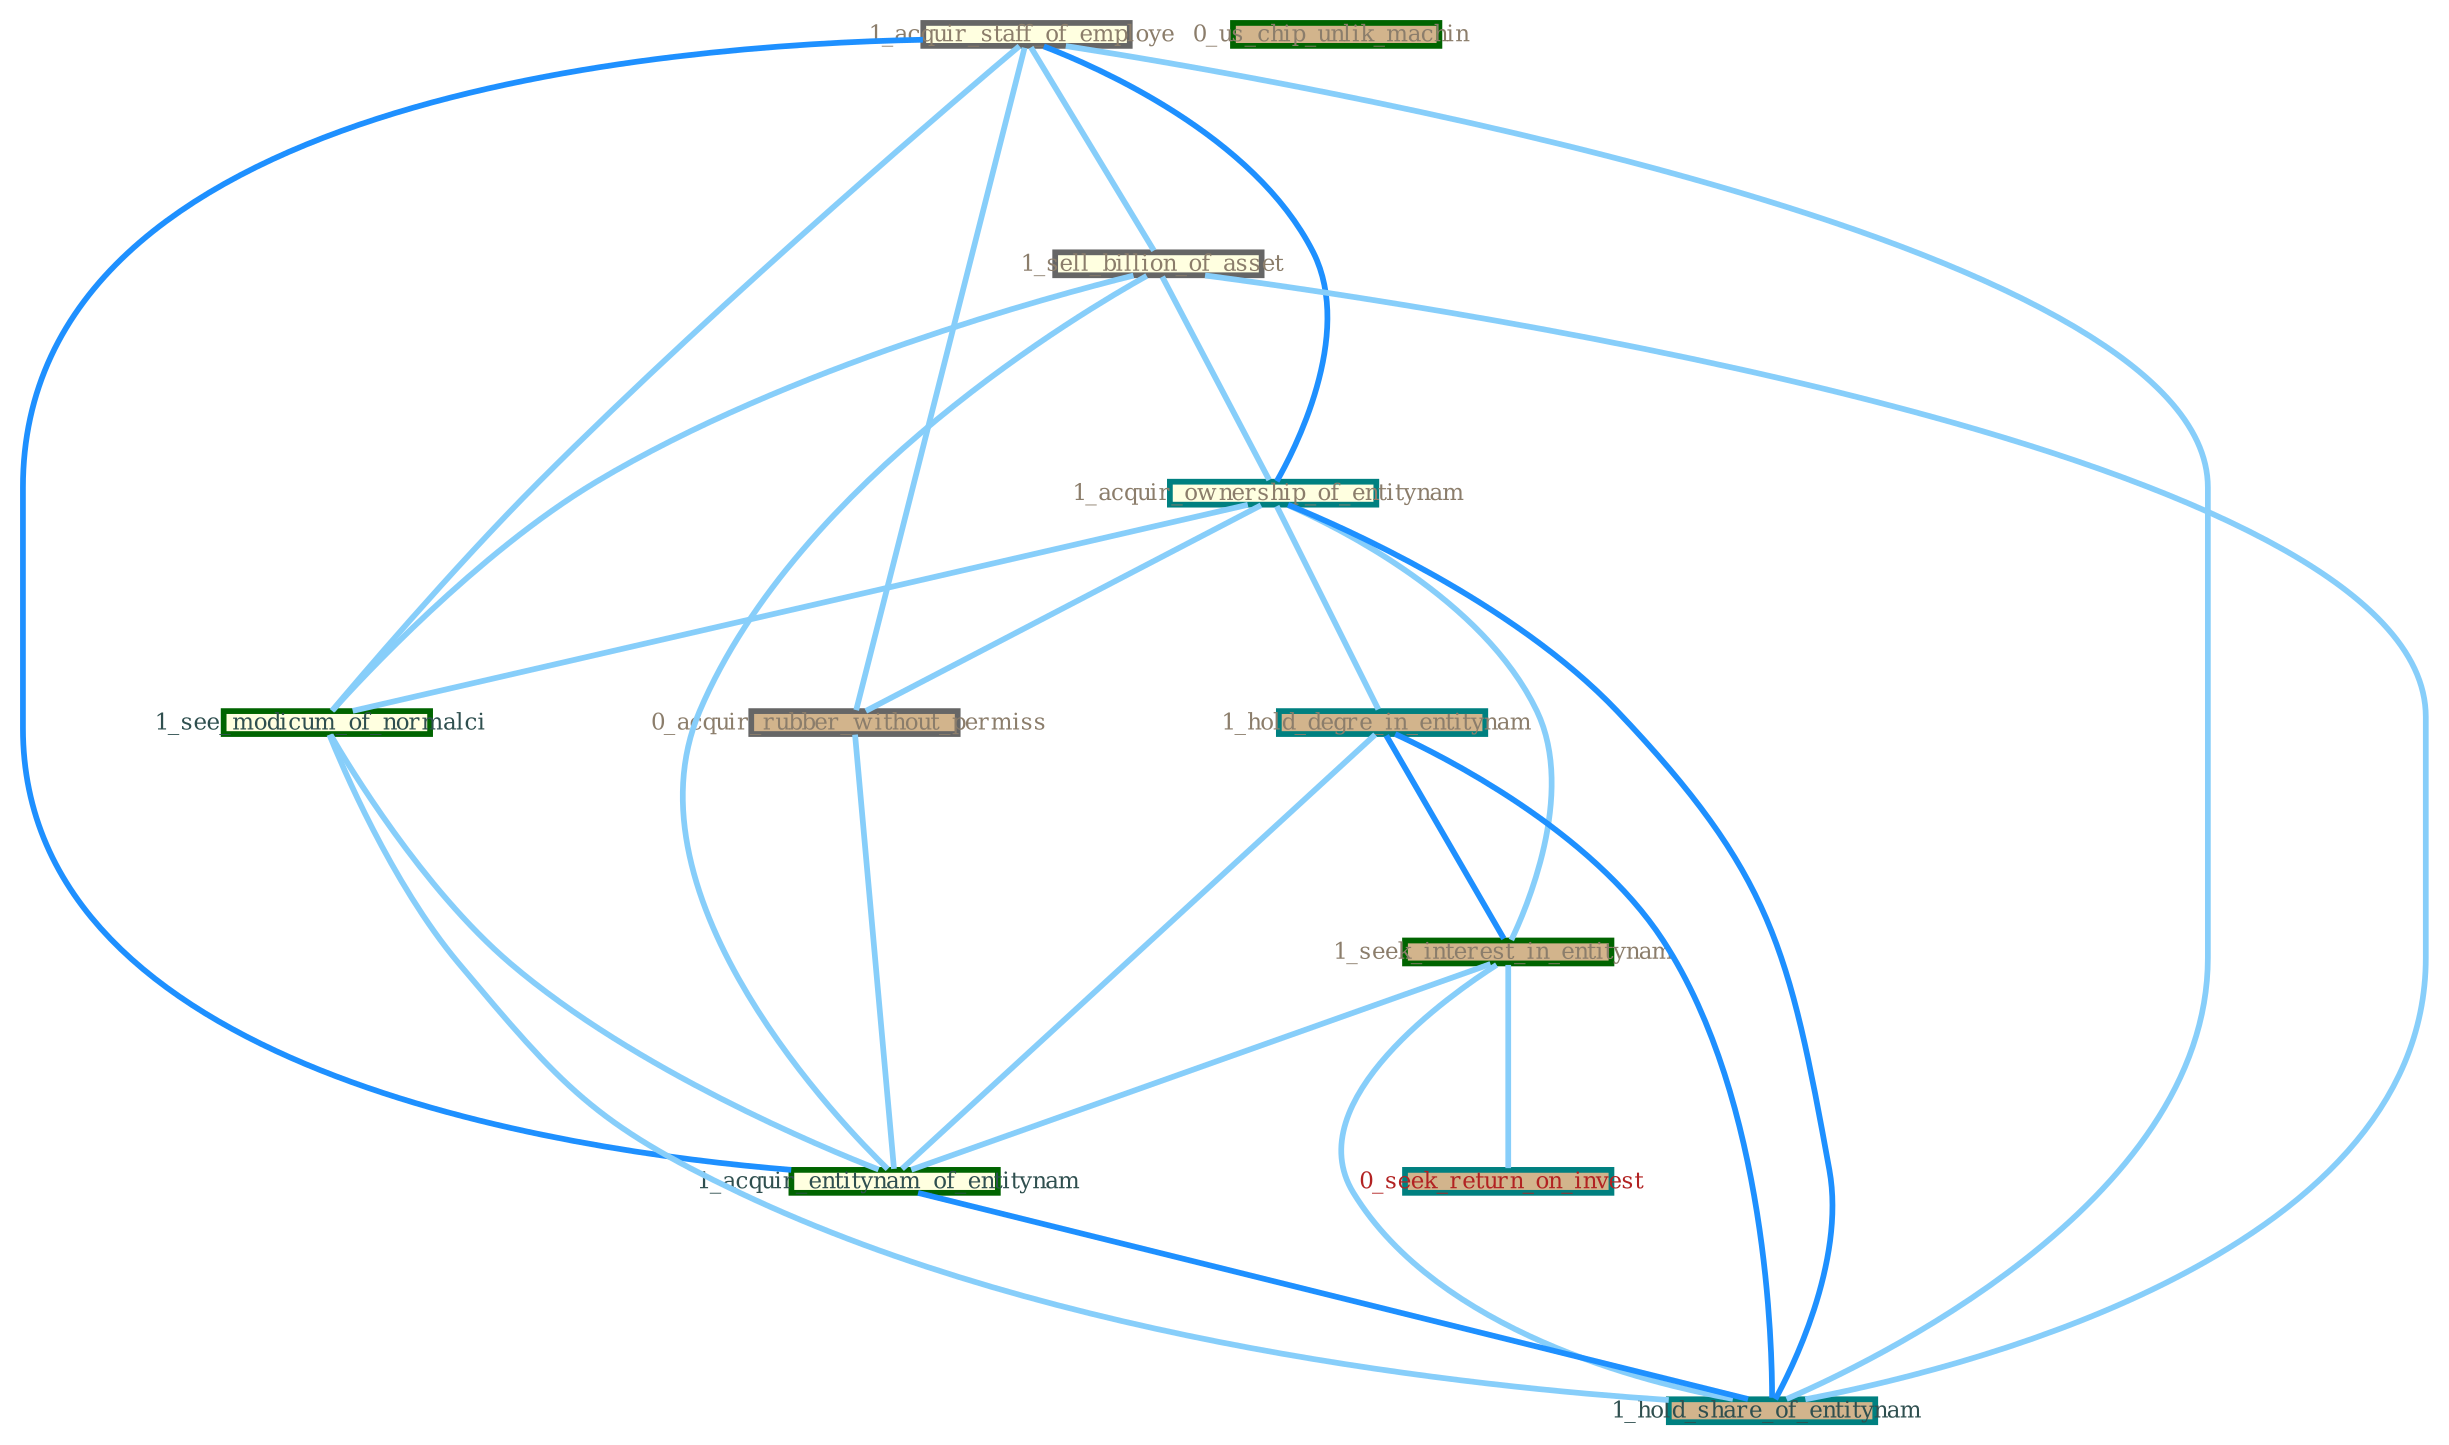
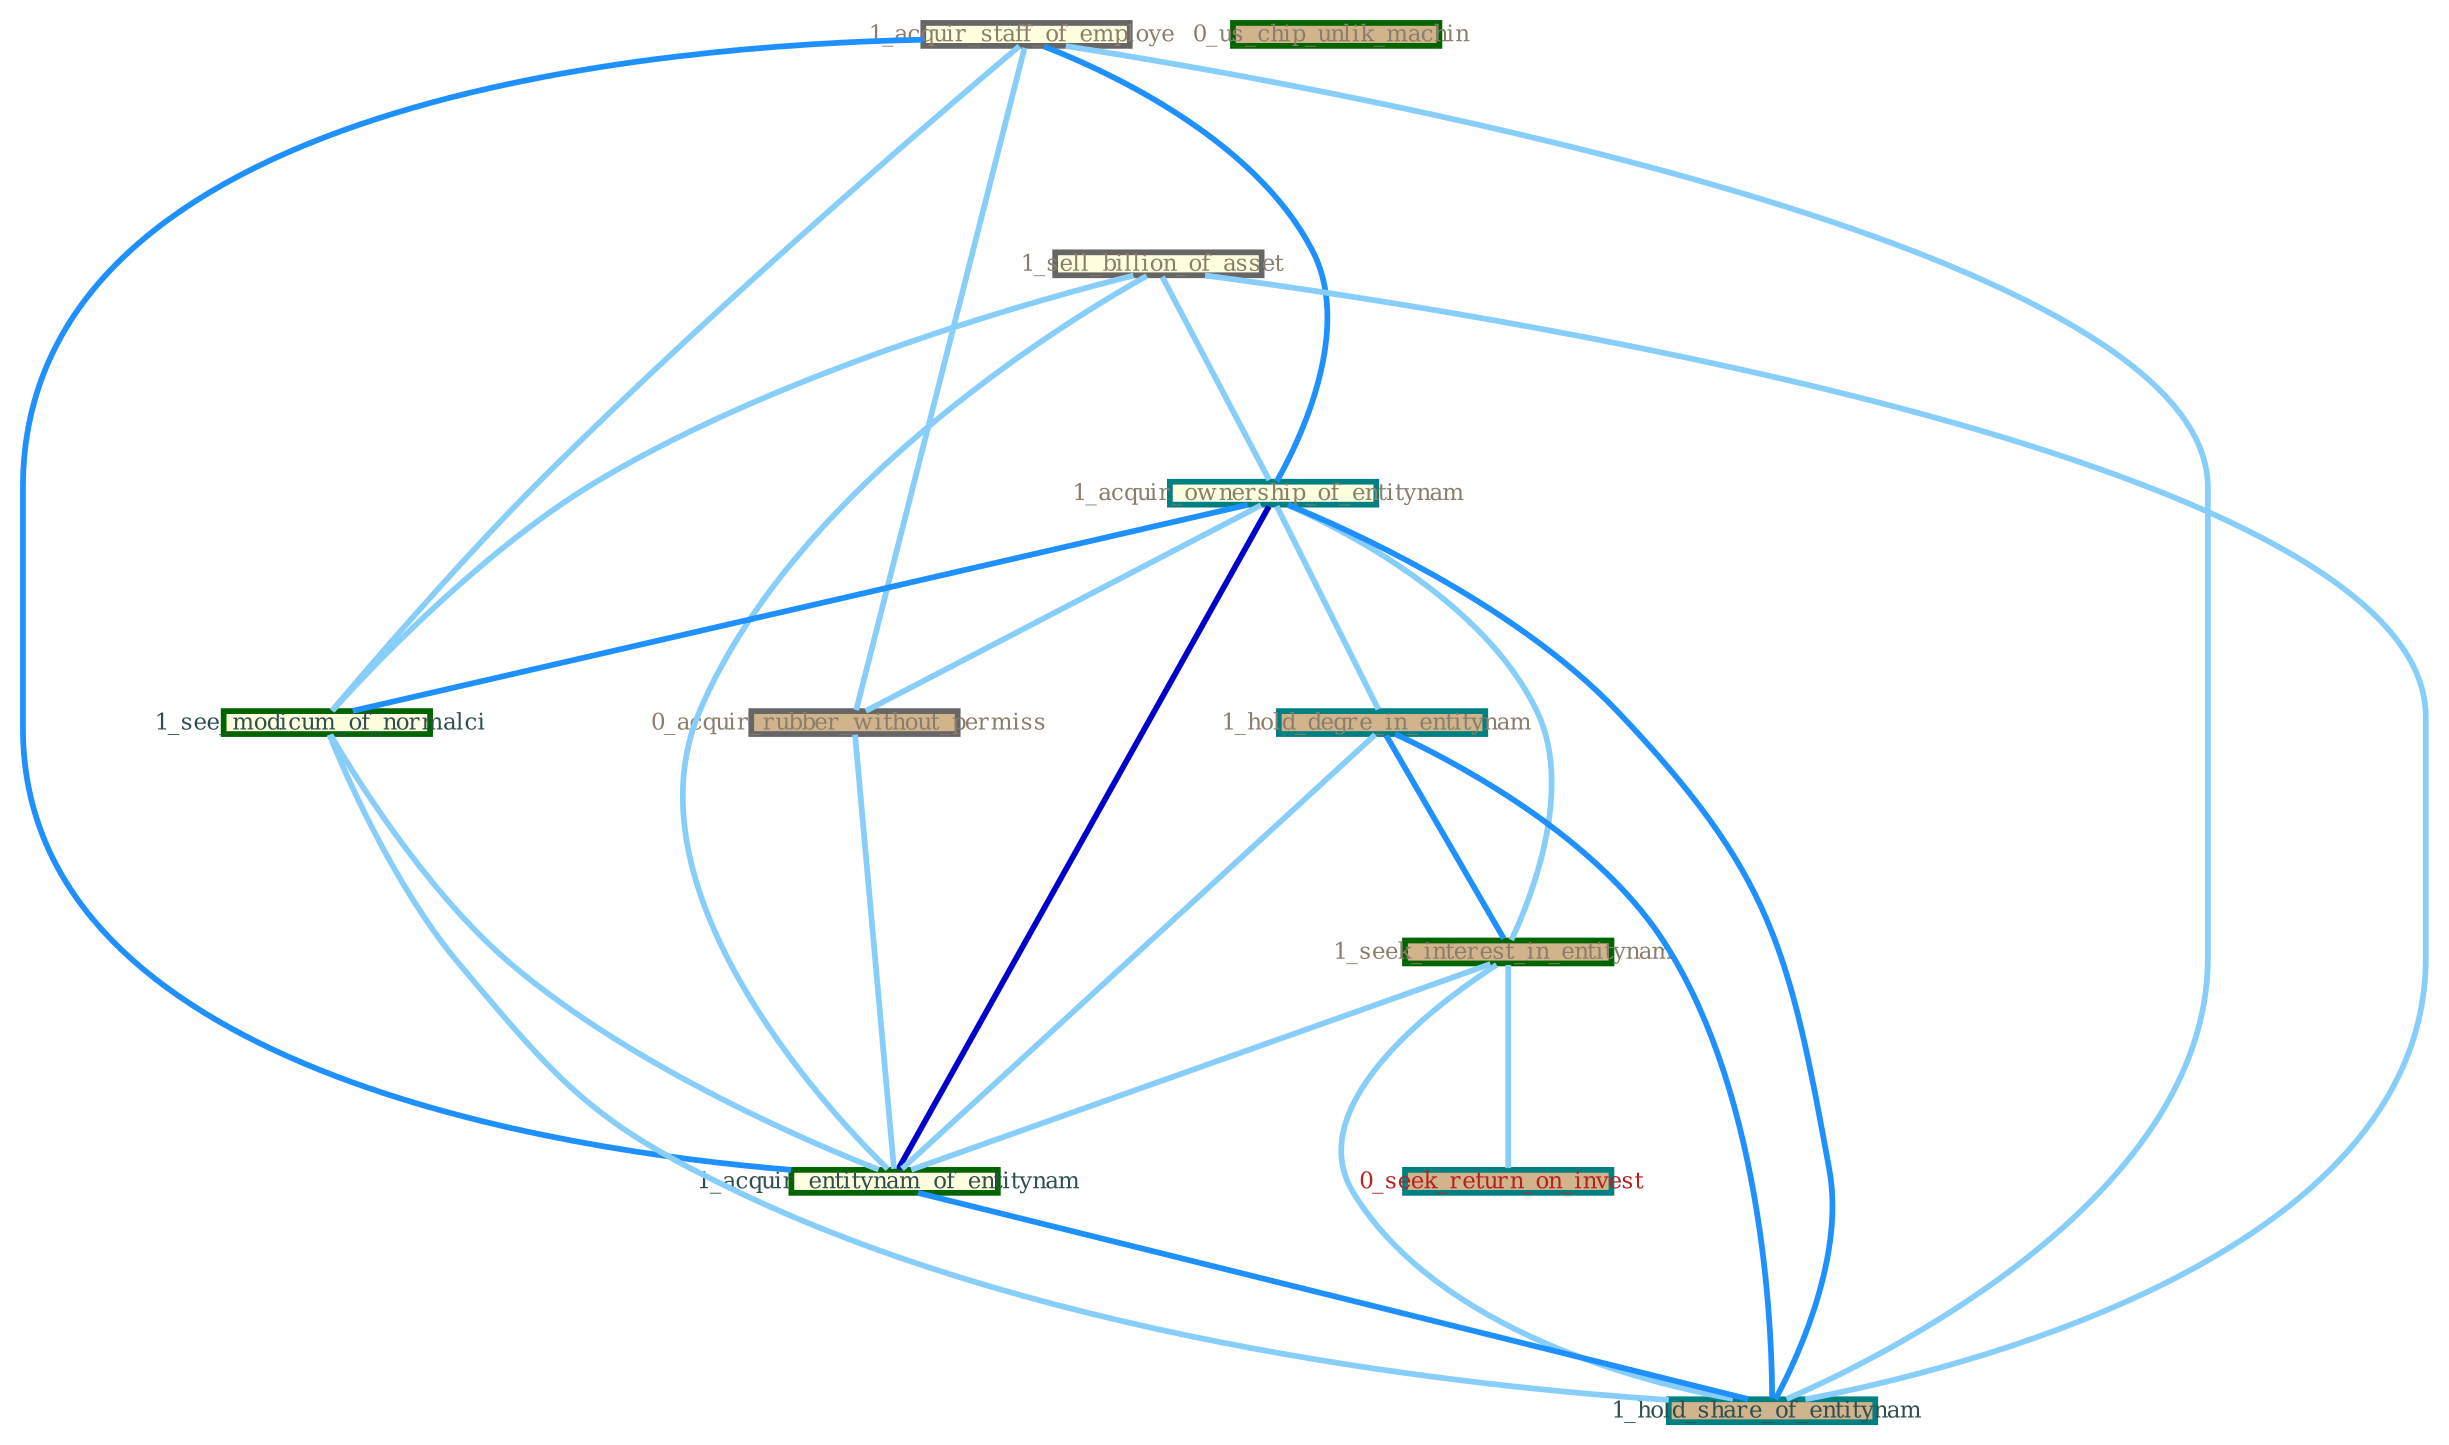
(1092, 149) -> none
(823, 603) -> (823, 603)
none -> (1084, 838)
